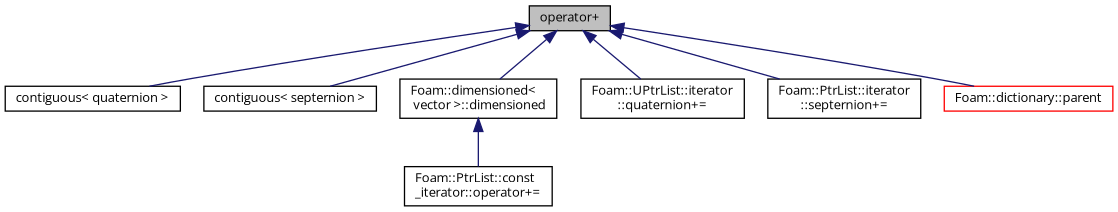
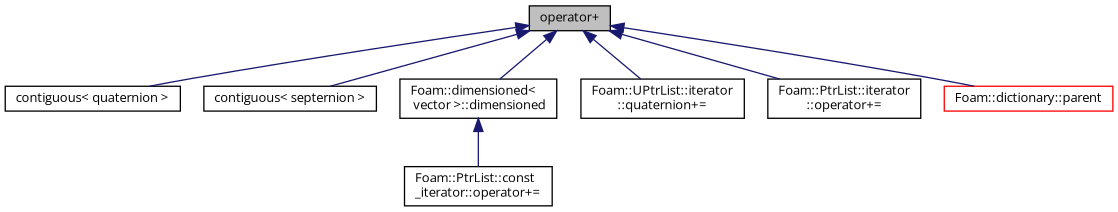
(844, 99) -> (844, 99)
